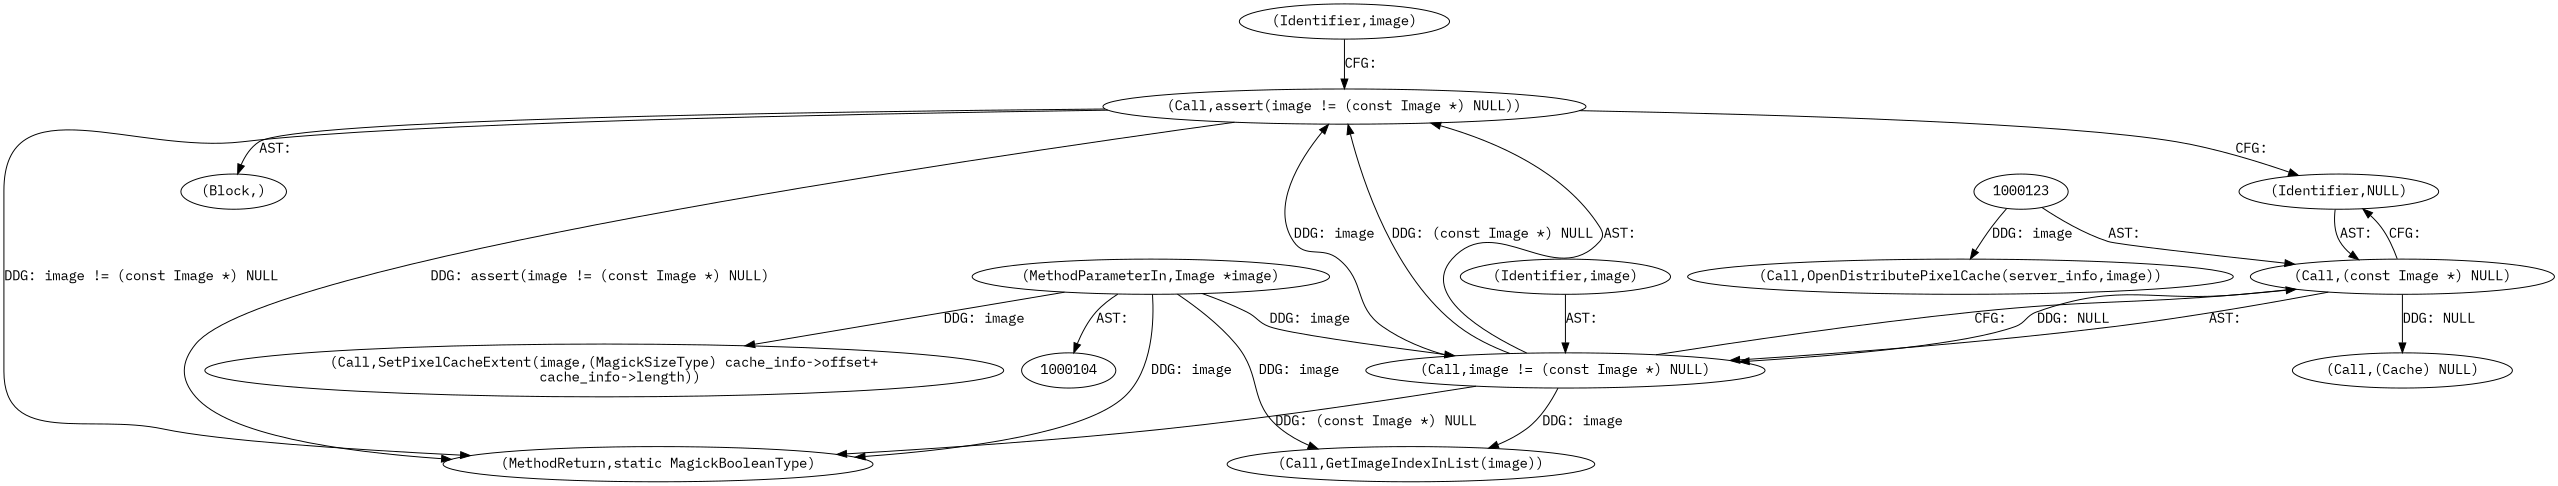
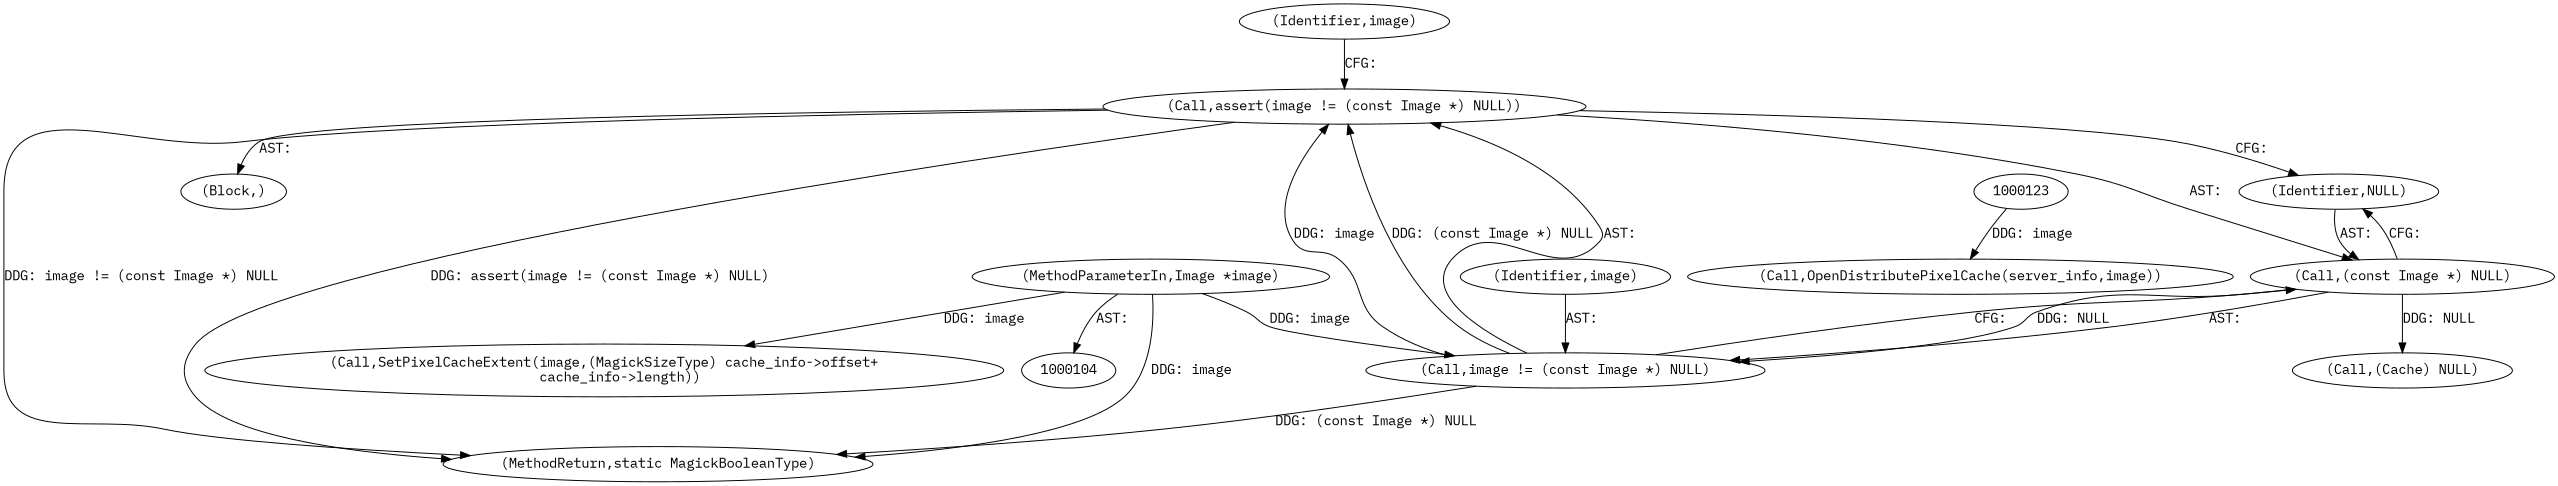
(2159, 249) -> (1956, 153)
(1411, 464) -> none
